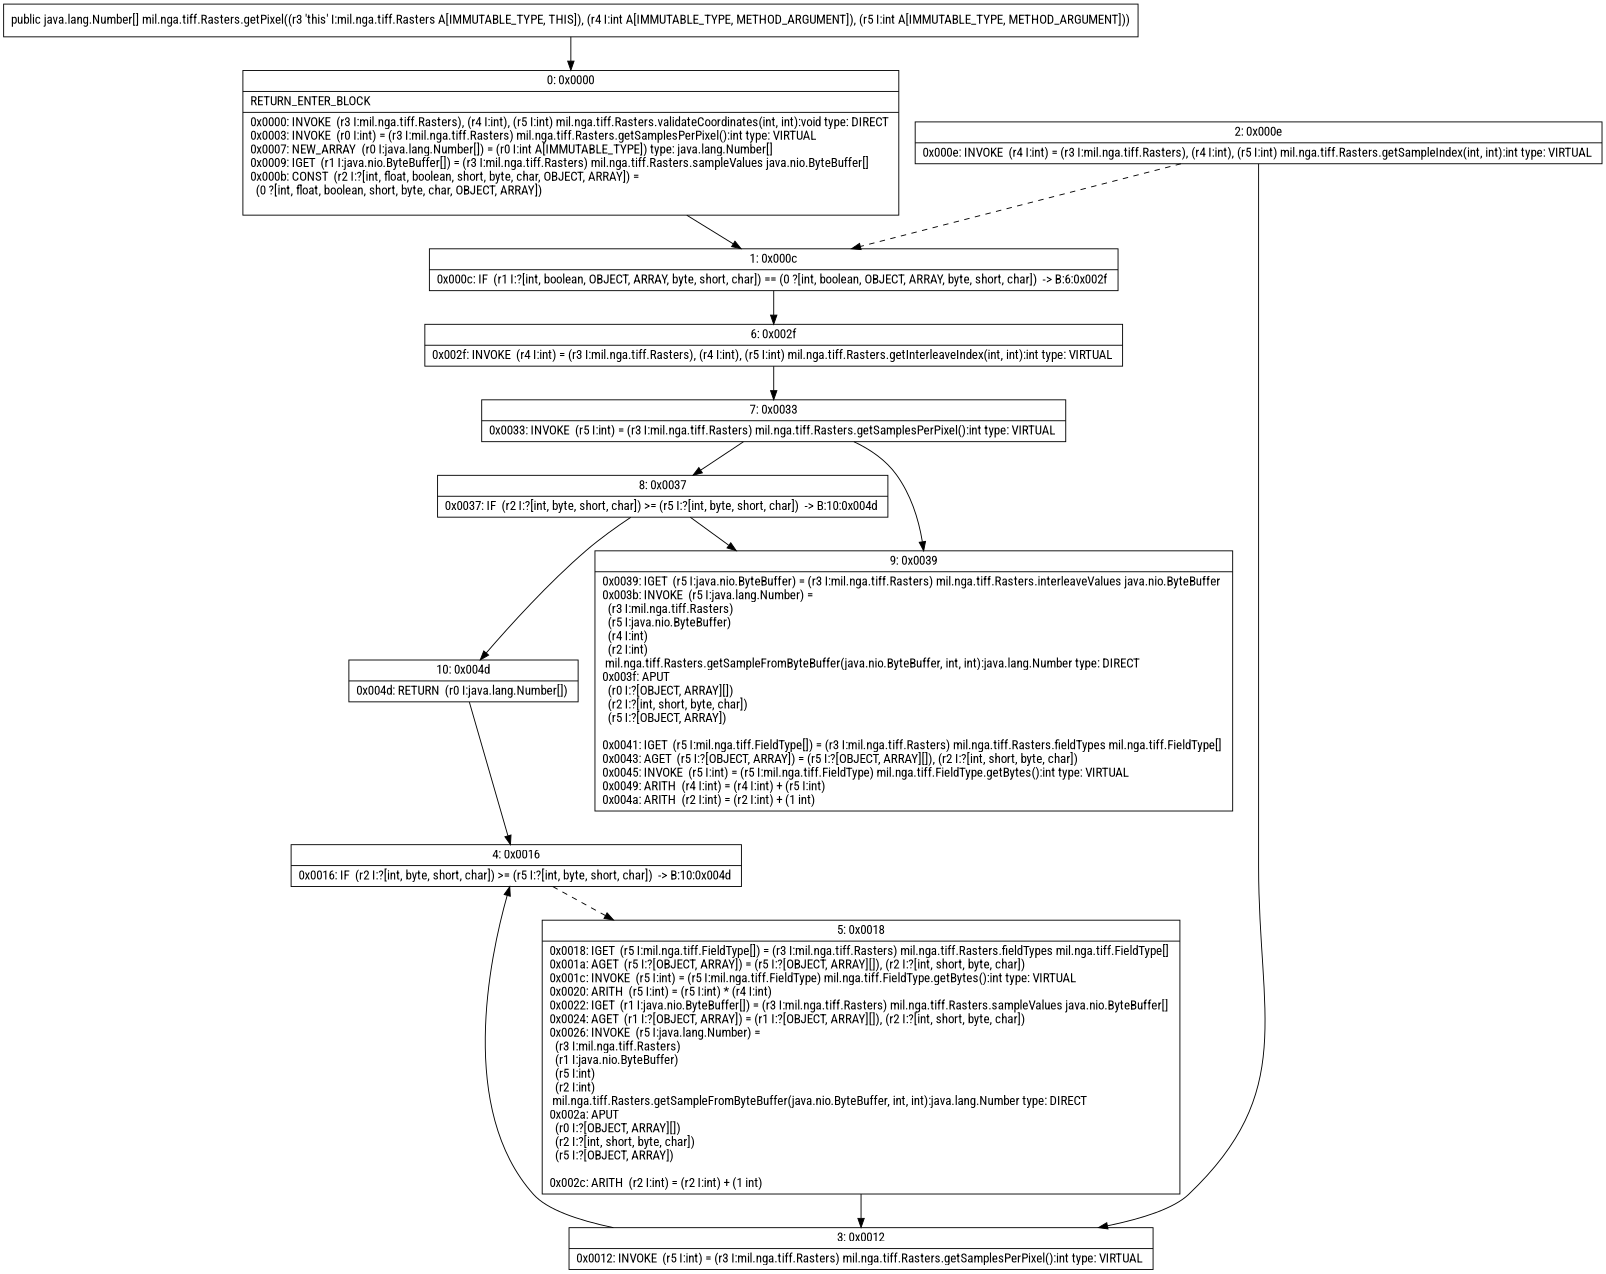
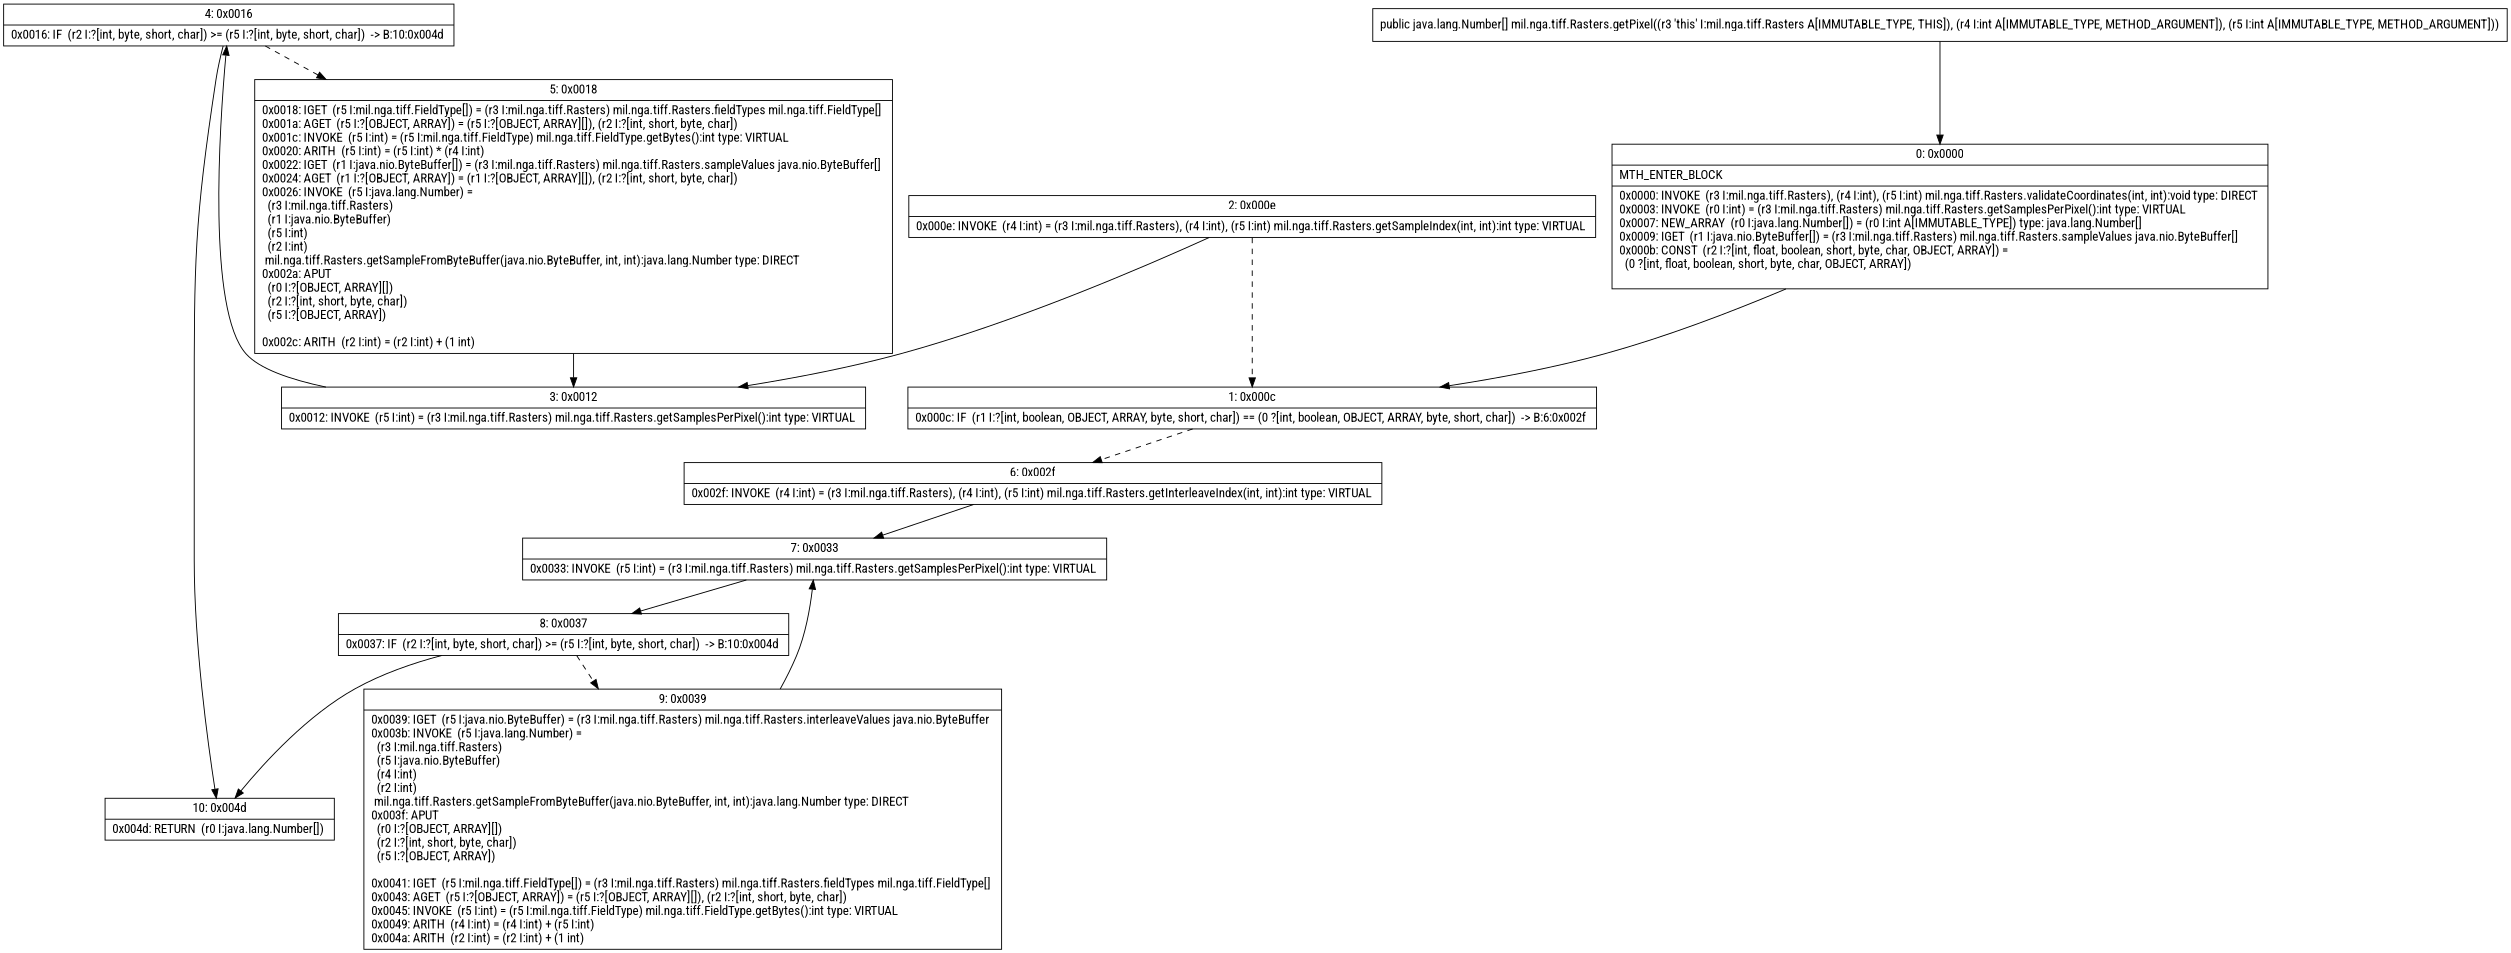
(311, 101) -> (1671, 175)
(774, 303) -> (1147, 444)
(901, 482) -> (802, 641)
(709, 531) -> (585, 668)
(489, 769) -> (194, 417)
